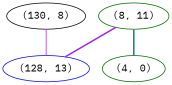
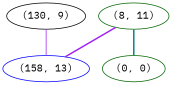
(46, 16) -> (46, 16)
(46, 69) -> (46, 69)
(134, 69) -> (134, 69)
